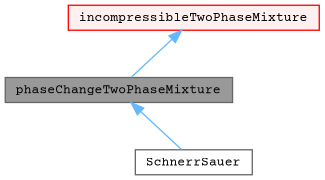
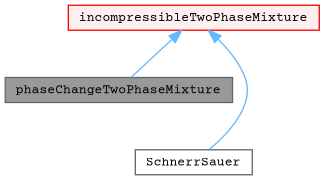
(161, 131) -> (247, 96)
